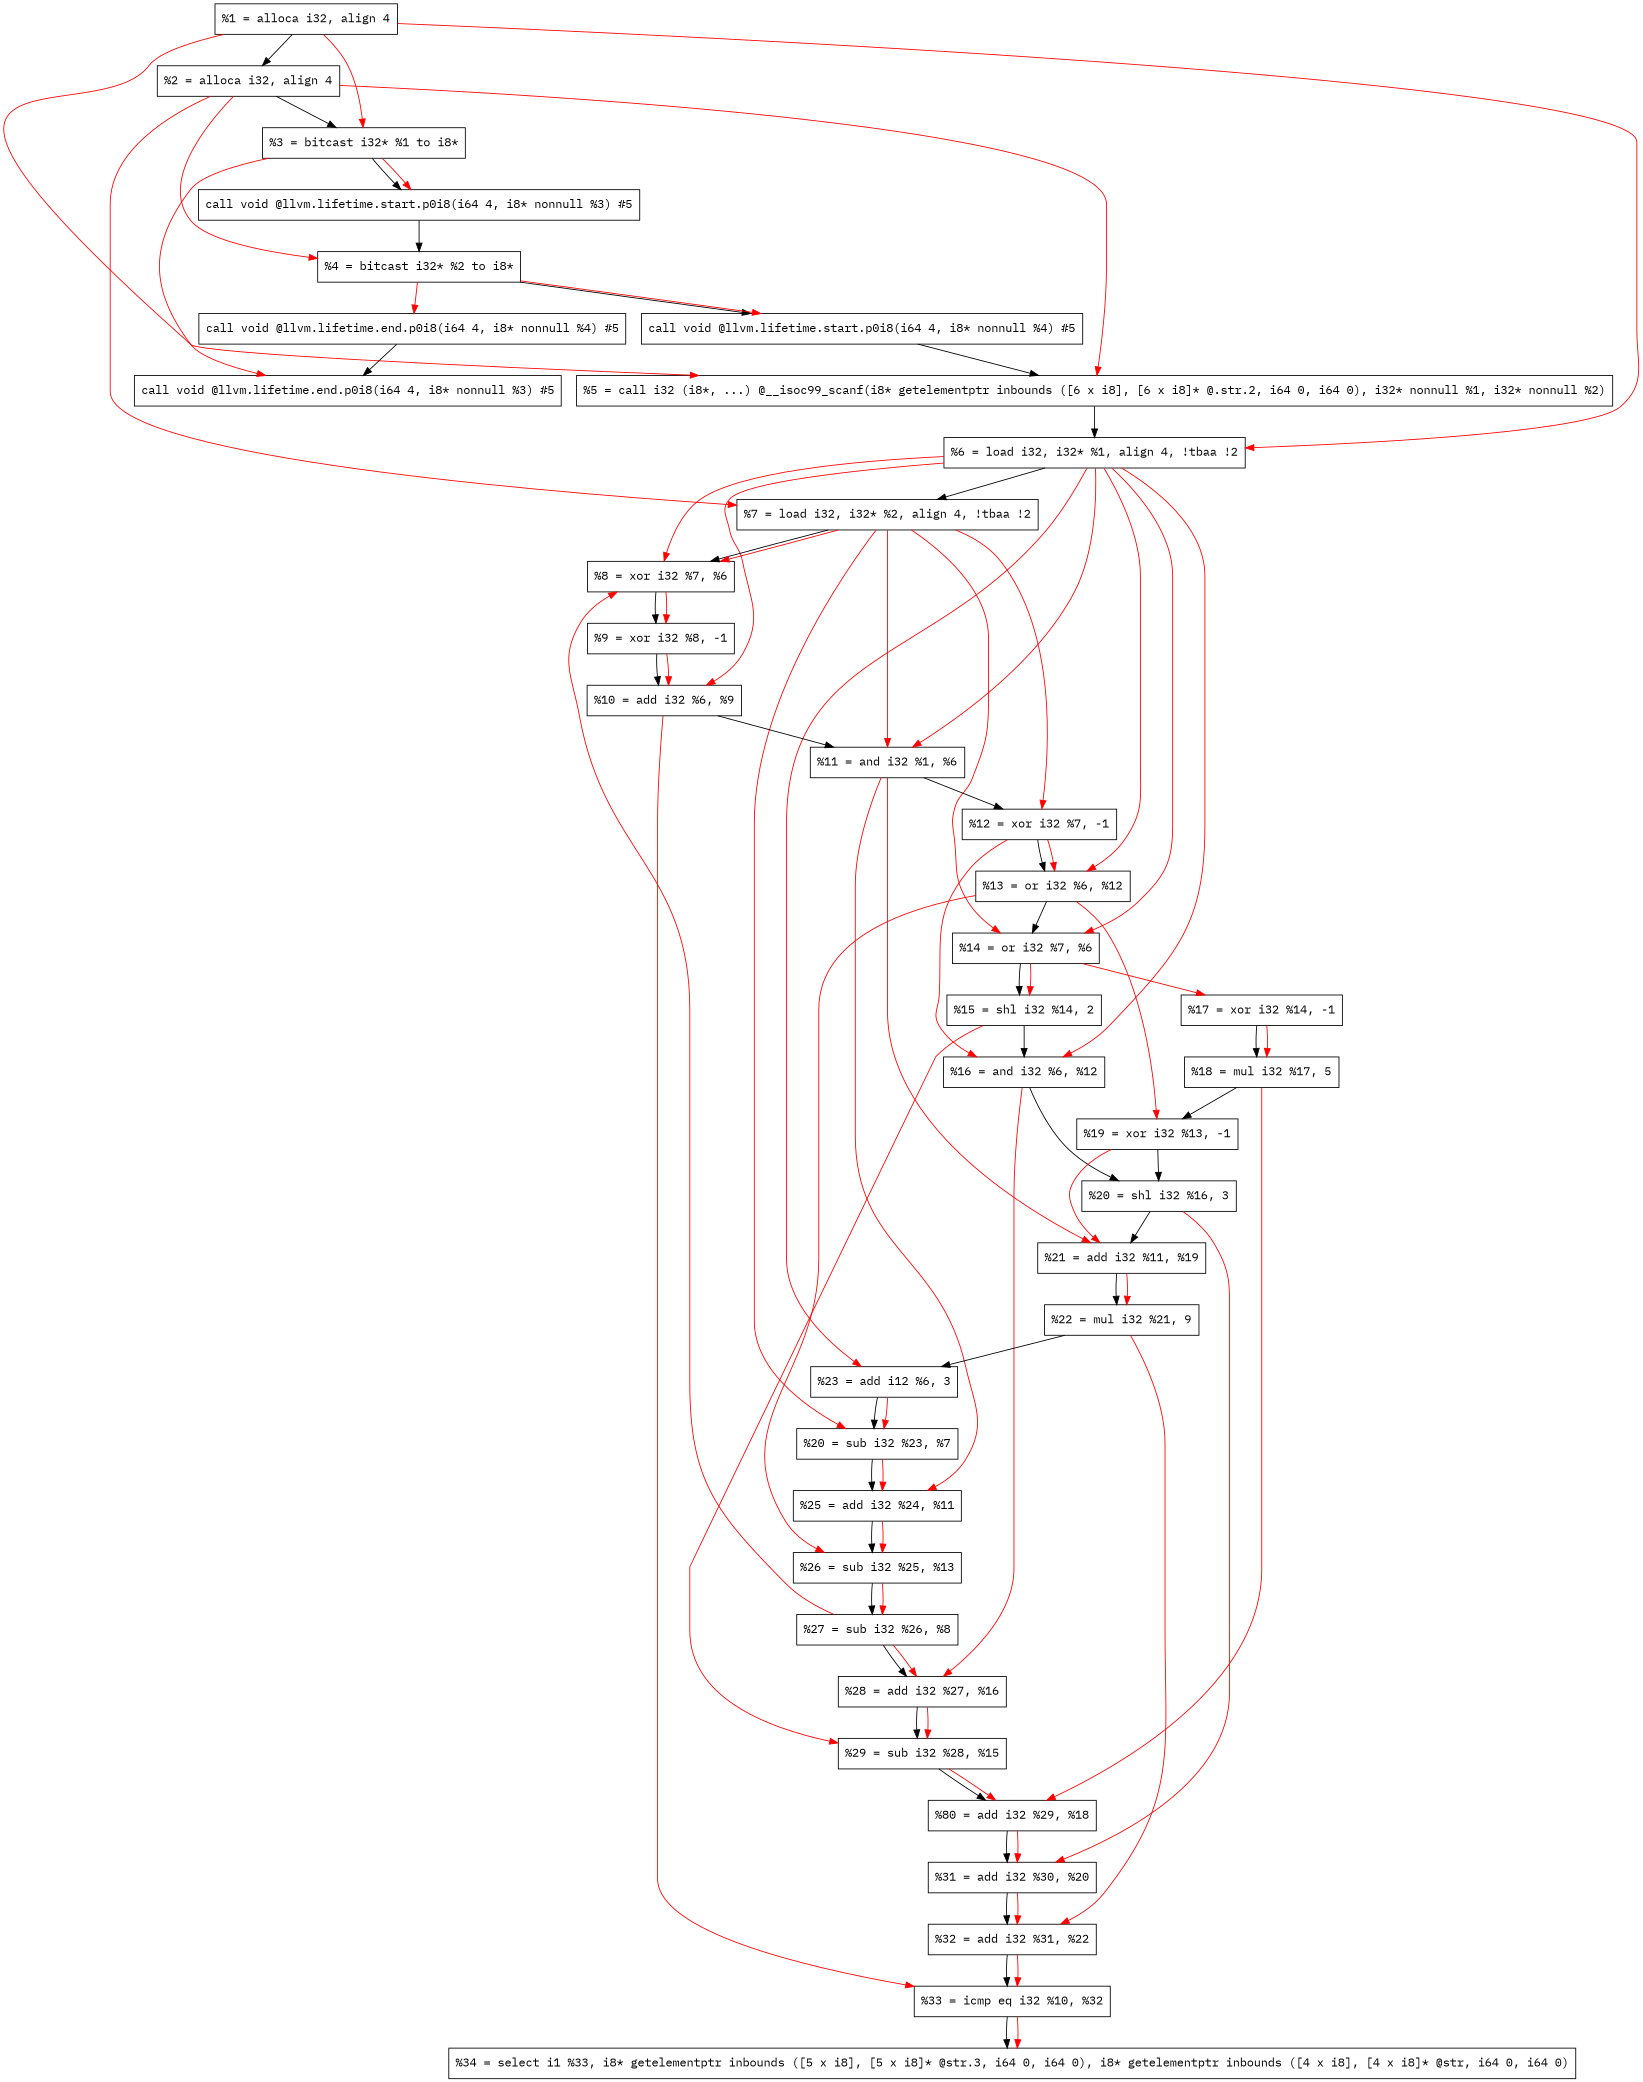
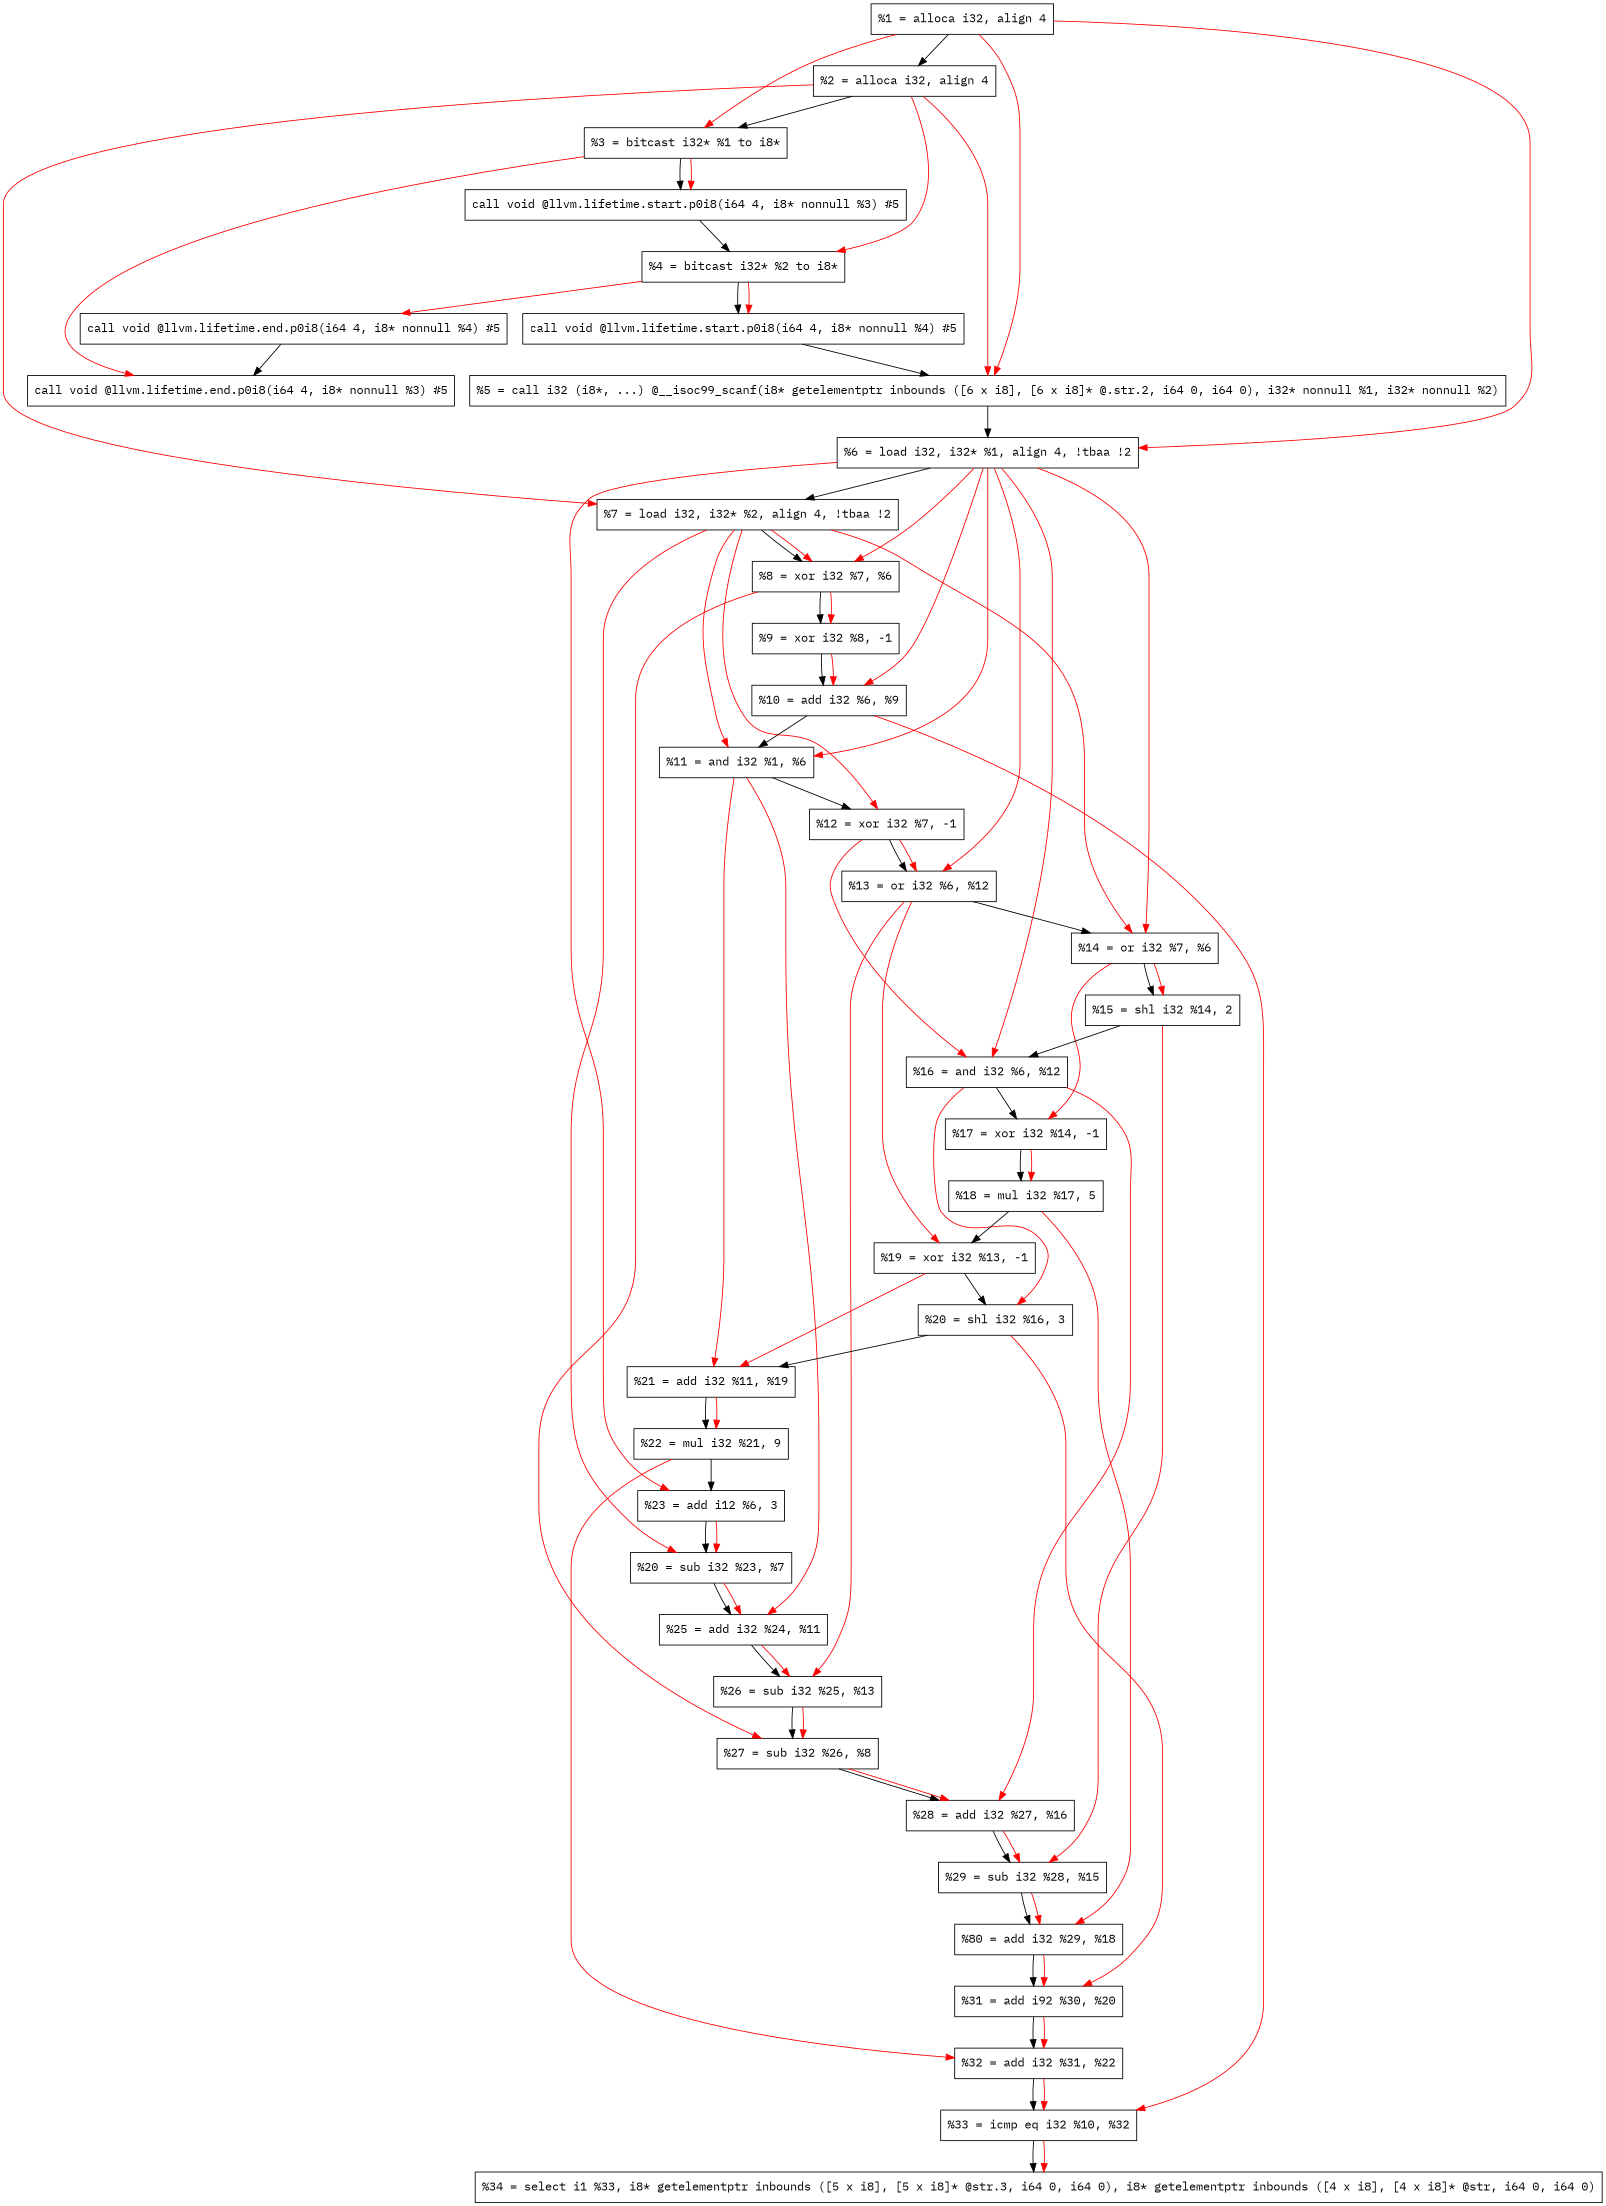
none -> (1004, 1100)
(690, 1113) -> (636, 1196)
(1061, 1141) -> (958, 1224)
(1012, 1878) -> (1039, 2001)
